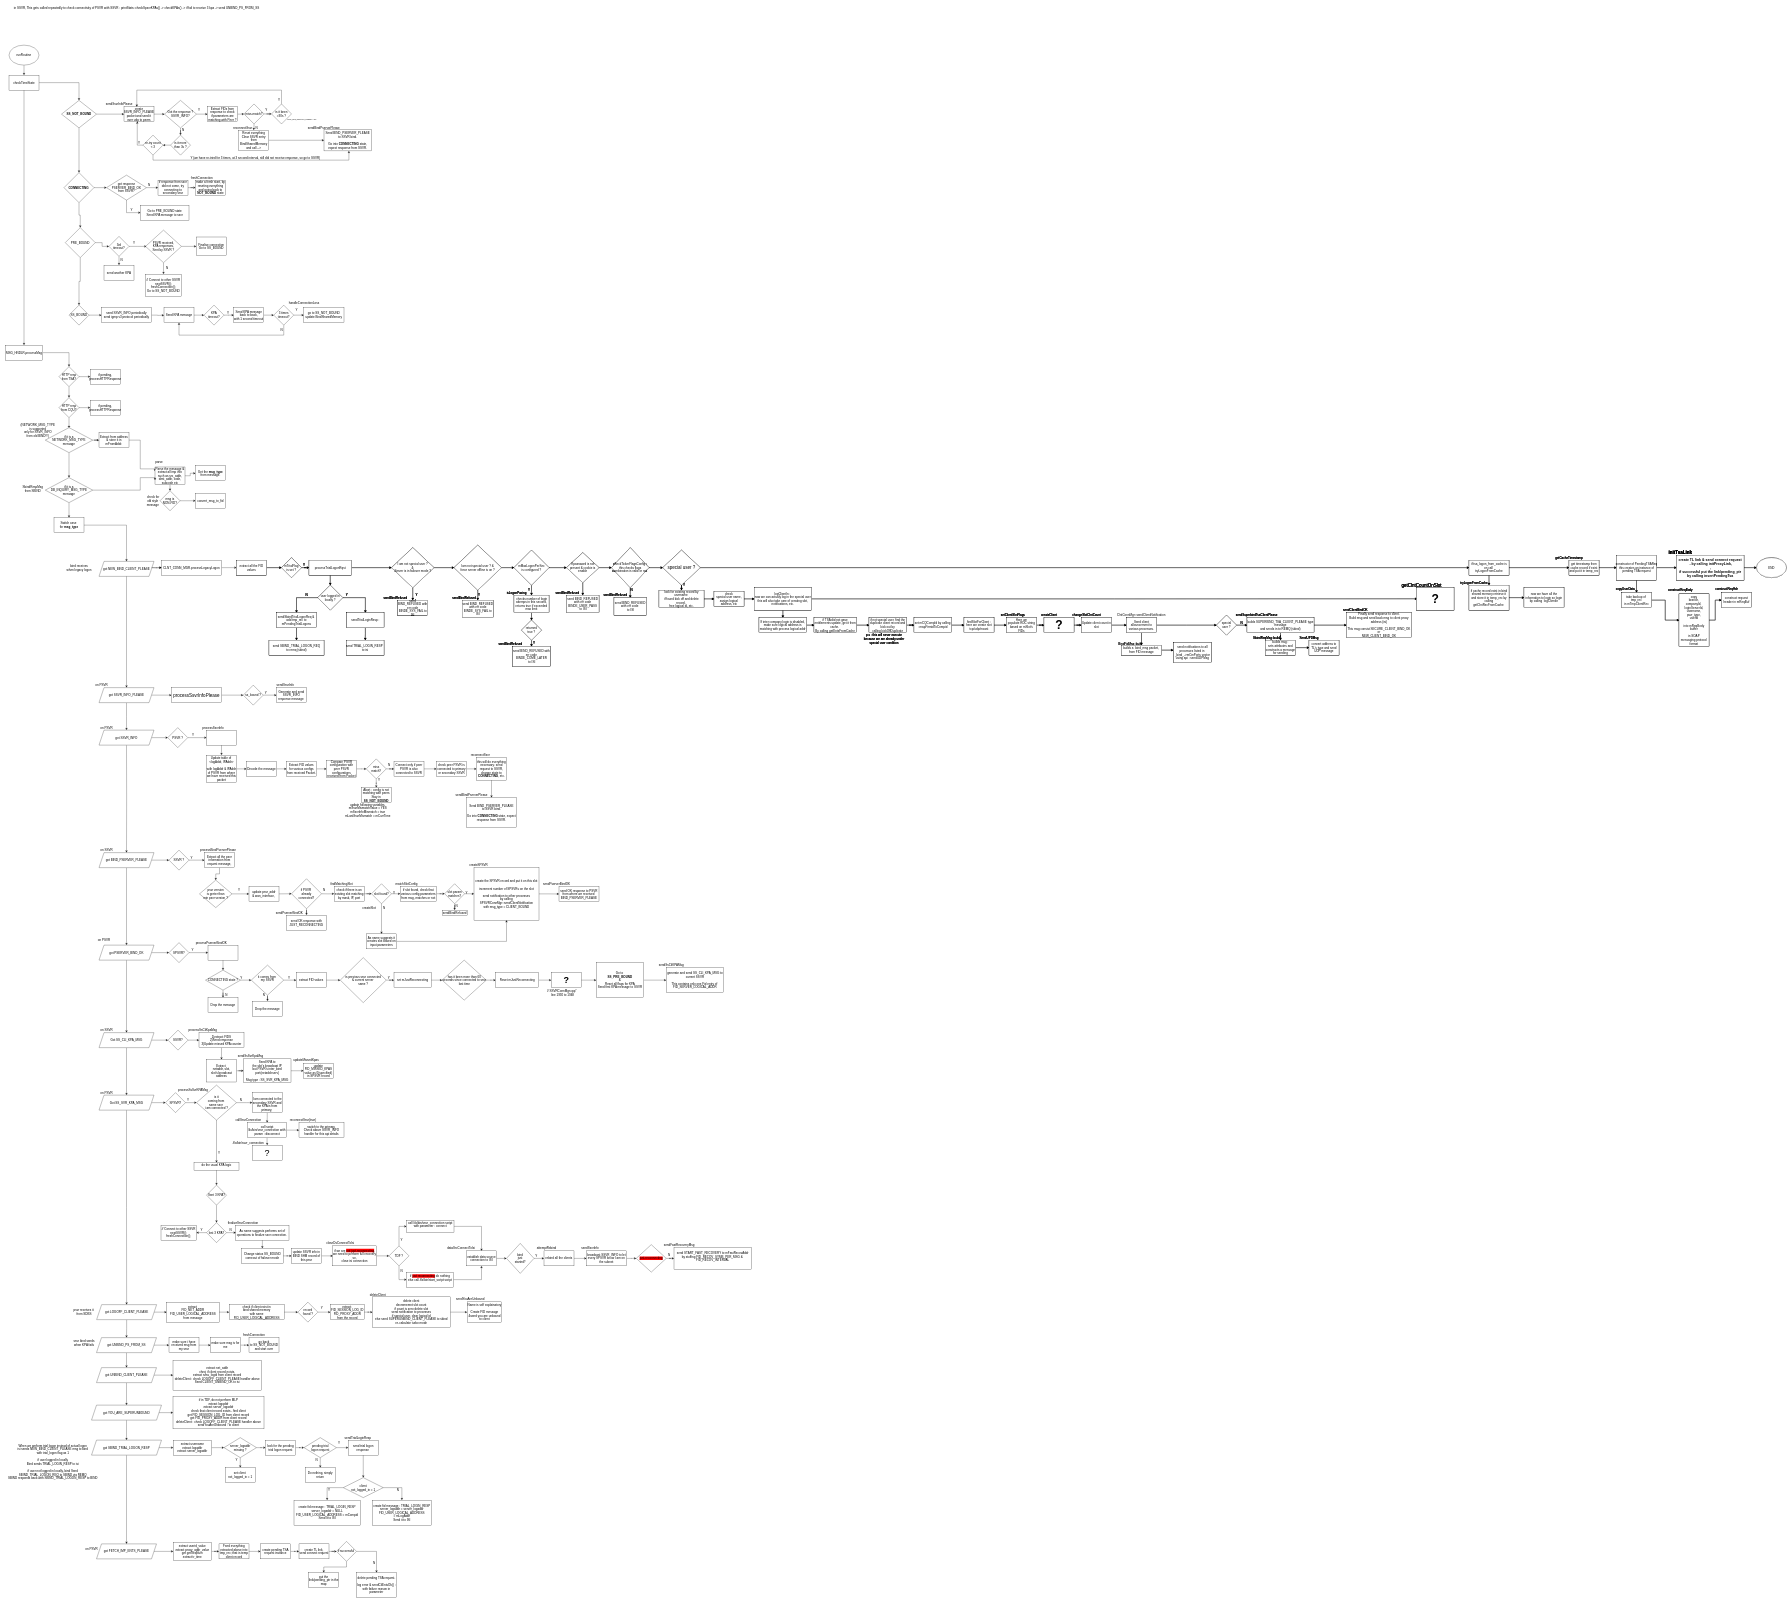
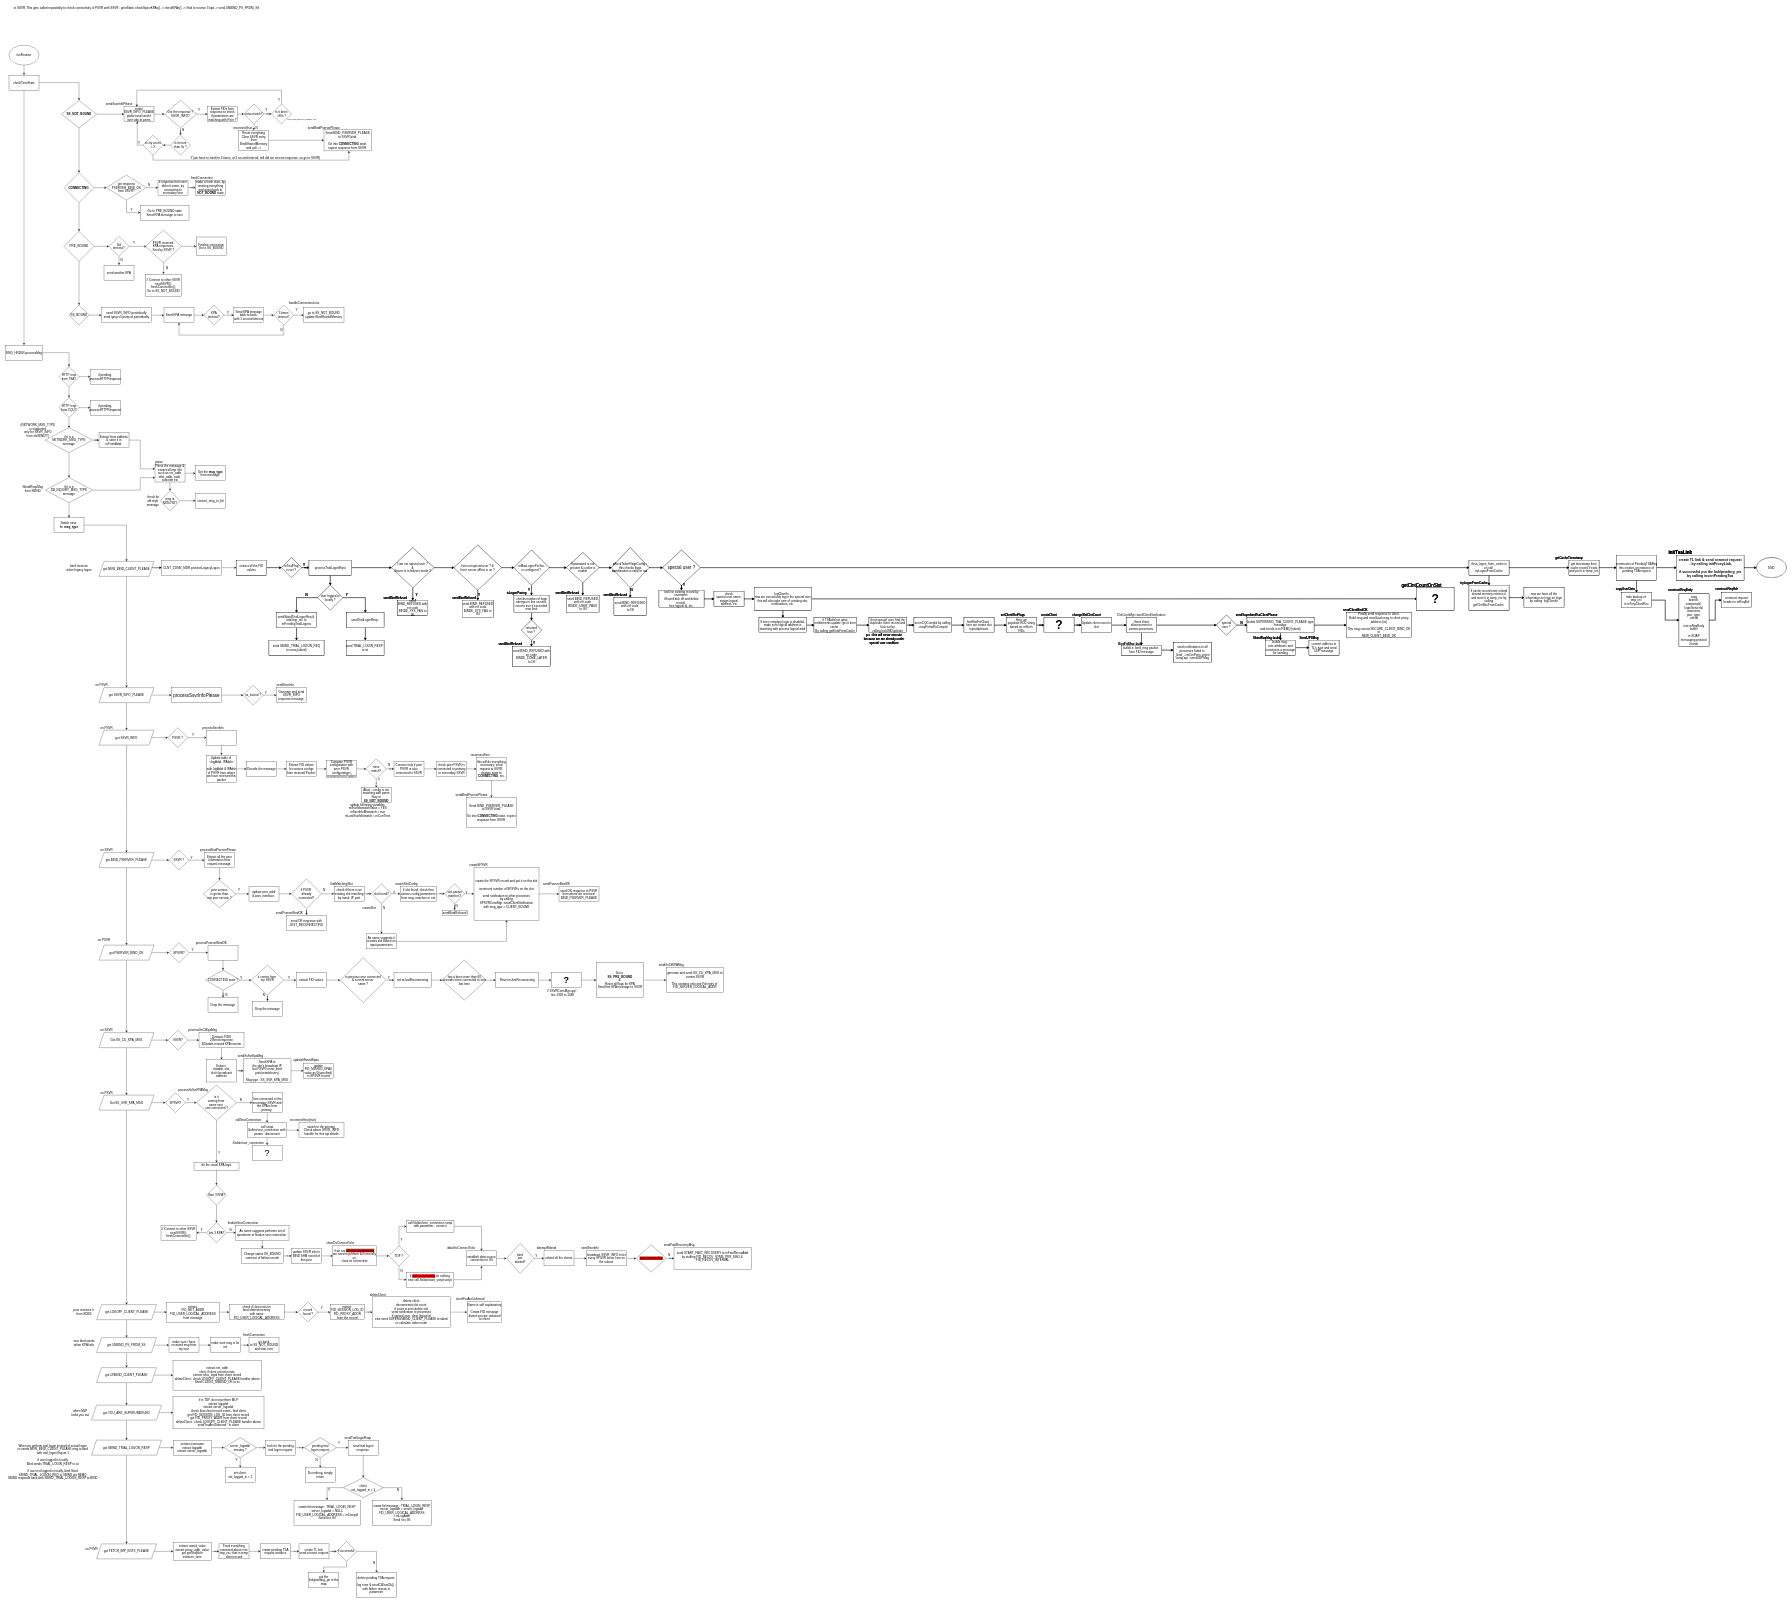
(80, 243) -> (79, 246)
(170, 476) -> (170, 473)
(216, 894) -> (219, 894)
none -> (80, 1413)
